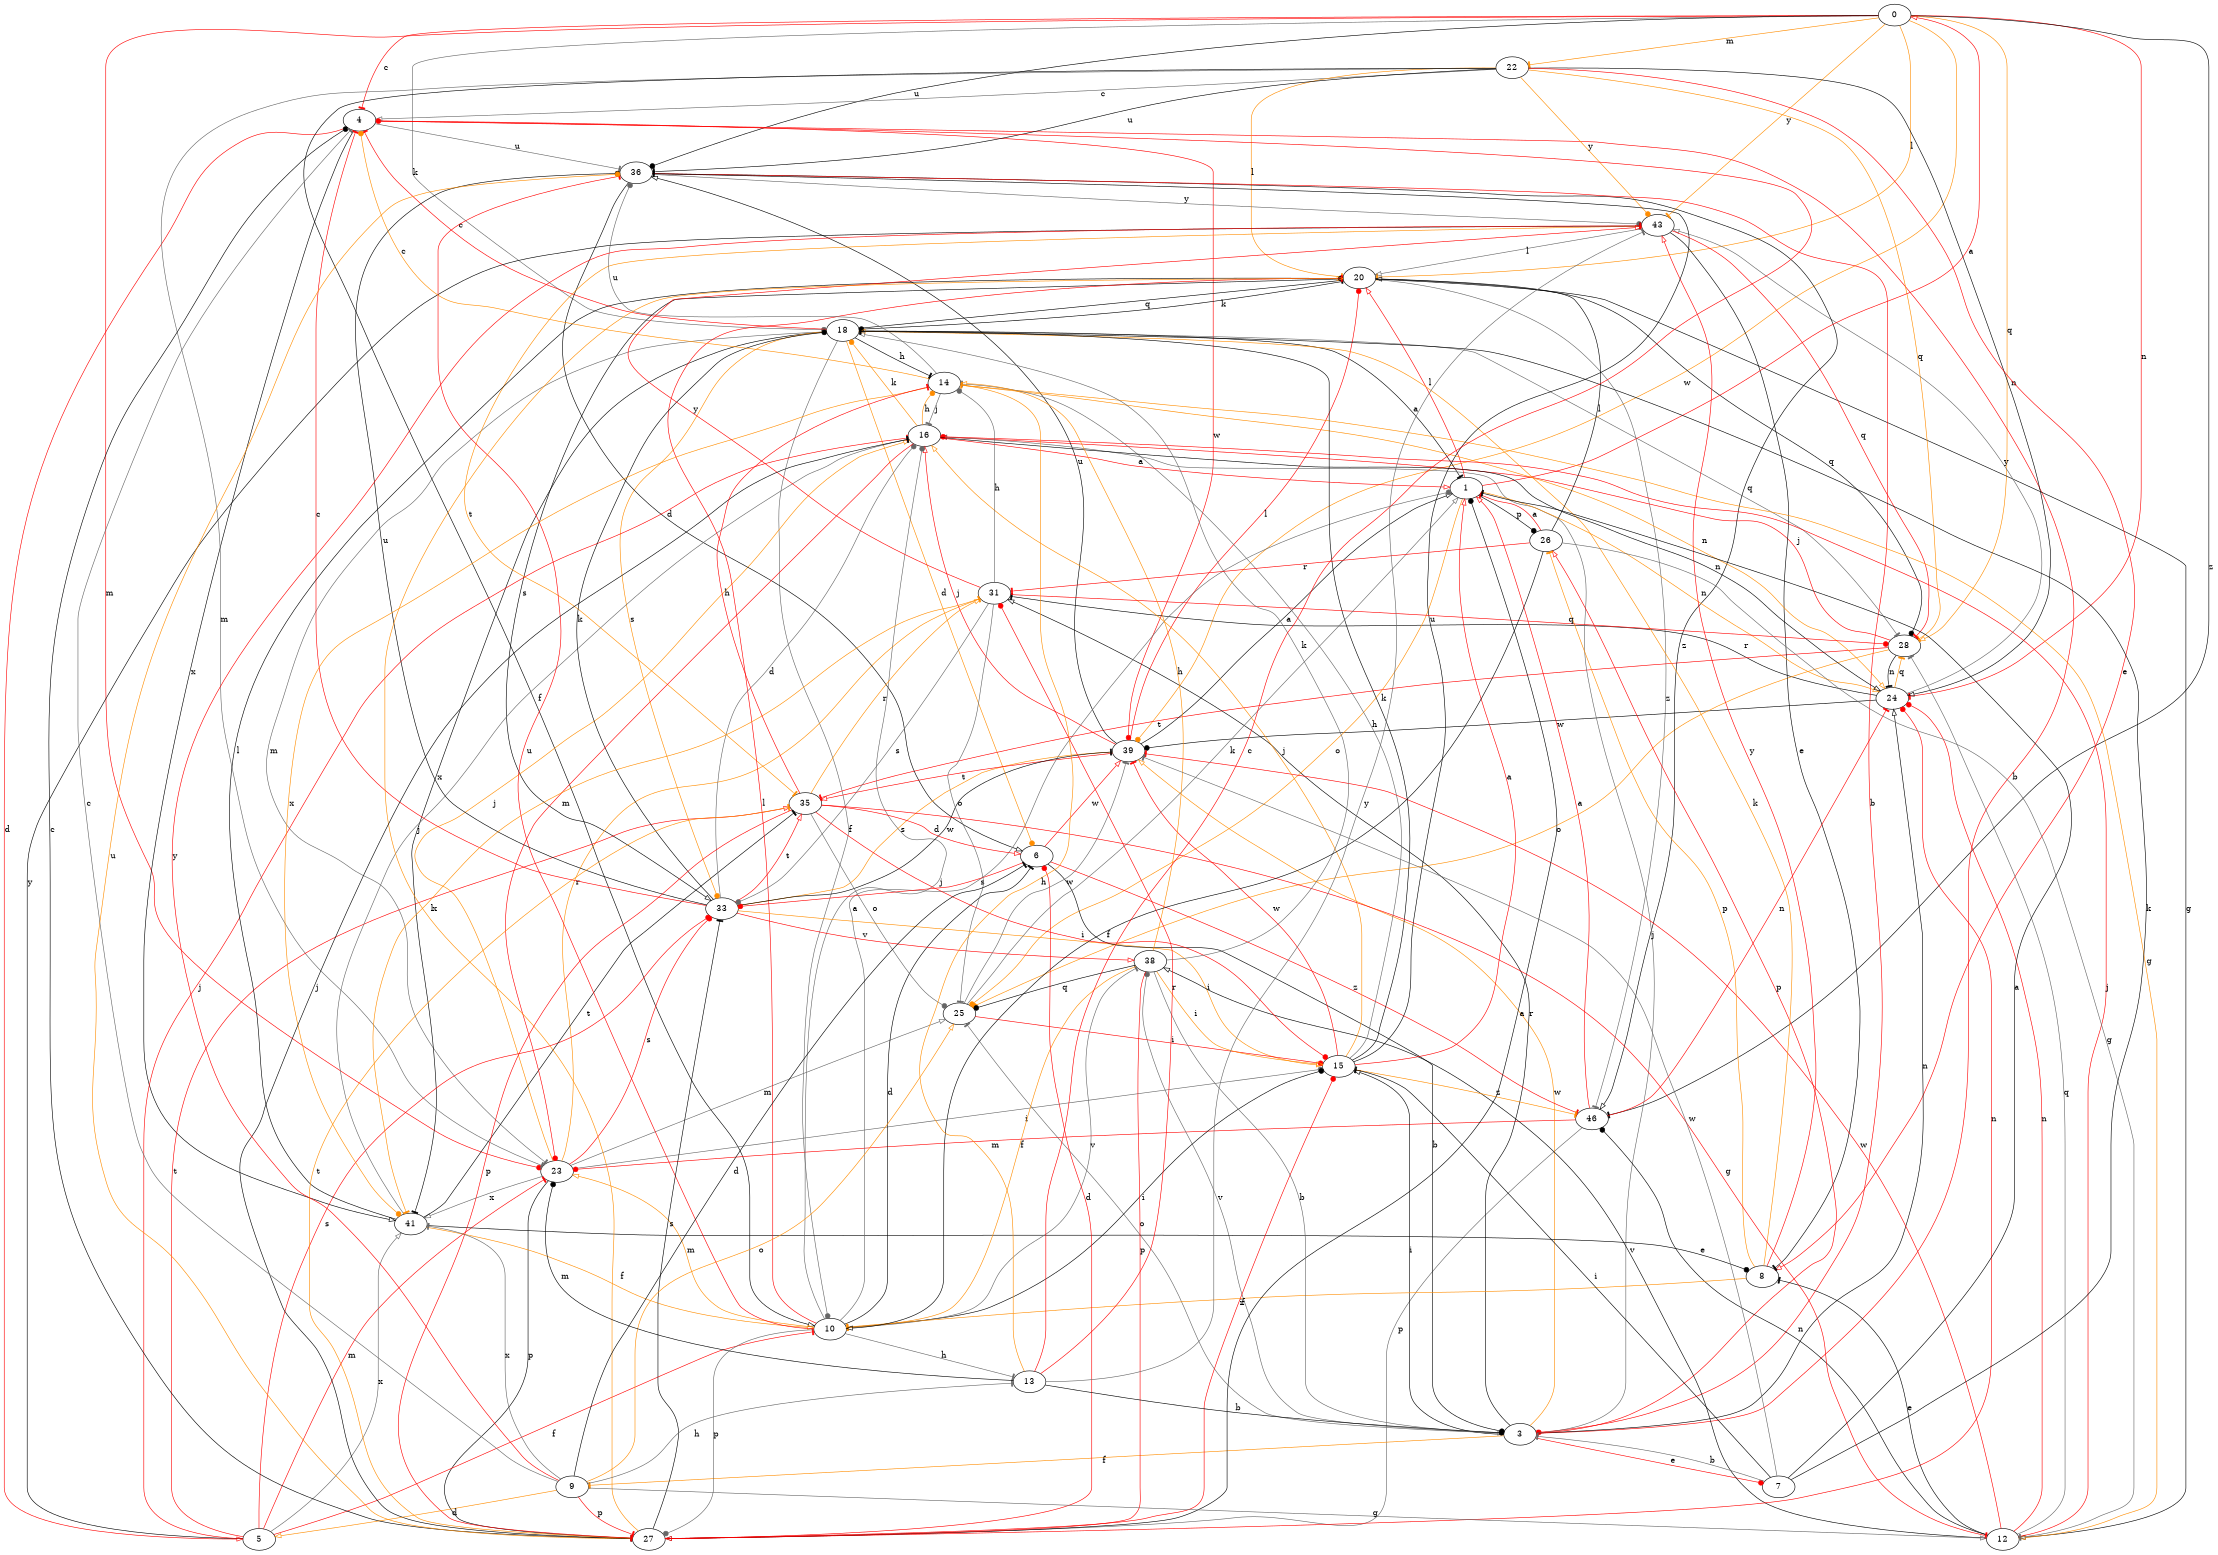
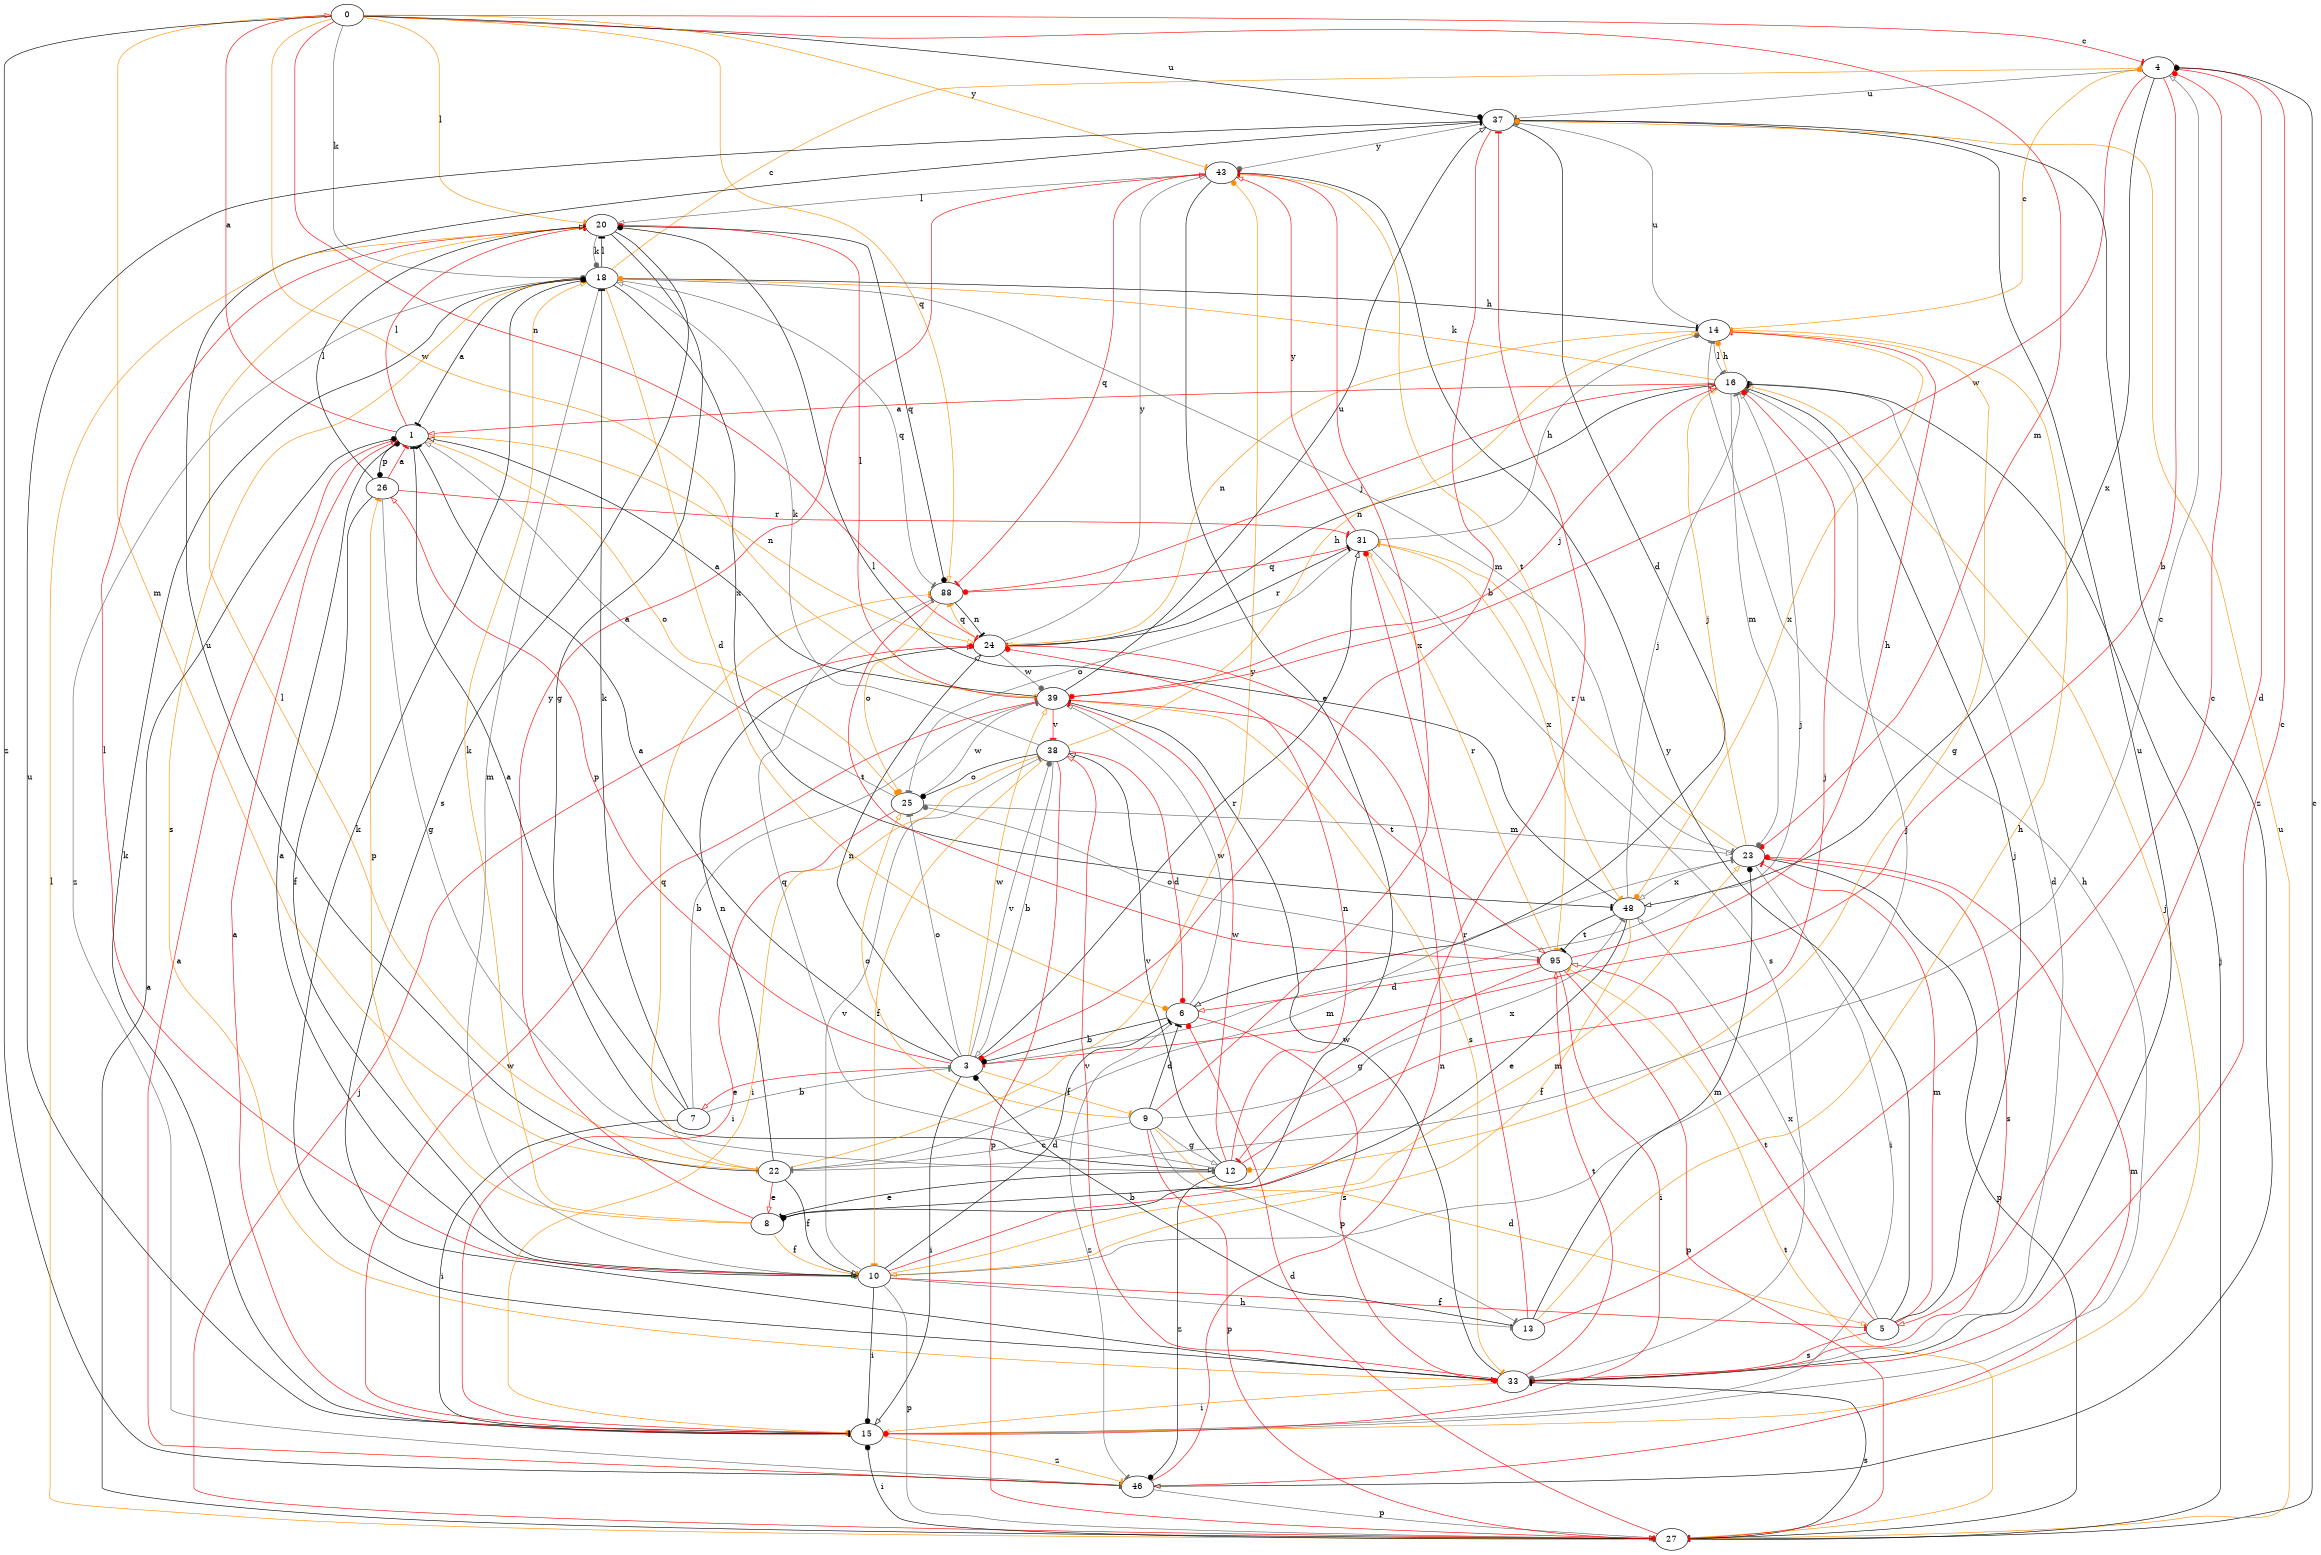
(636, 173) -> (1498, 120)
(580, 297) -> (1351, 79)
(1148, 304) -> (603, 252)
(1105, 313) -> (594, 249)
(1421, 377) -> (431, 283)
(937, 409) -> (1719, 357)
(1610, 411) -> (546, 400)
(1530, 494) -> (1335, 519)
(1329, 497) -> (127, 1011)
(2002, 608) -> (1881, 842)
(1664, 611) -> (171, 1160)
(1904, 646) -> (947, 593)
none -> (1053, 723)
(1513, 723) -> (1020, 671)
(1233, 751) -> (627, 620)
(600, 752) -> (1748, 623)
none -> (651, 783)
(805, 804) -> (1556, 961)
(1081, 806) -> (1204, 830)
(1353, 826) -> none
(851, 830) -> (491, 777)
none -> (1167, 847)
(275, 853) -> (2007, 831)
(176, 856) -> (1420, 646)
(1006, 856) -> (320, 1046)
(93, 873) -> (964, 1155)
(1319, 974) -> (1078, 1219)
(1065, 988) -> (974, 777)
(1215, 1044) -> (662, 1188)
(755, 1092) -> (1325, 822)
(1693, 1119) -> (700, 909)
(1994, 1119) -> (360, 1093)
(411, 1224) -> (1629, 909)
(1801, 1329) -> (1180, 1329)
(541, 1429) -> (1328, 1300)
(697, 1434) -> (1343, 1224)
(1647, 1460) -> (831, 1073)
(1157, 1516) -> (1238, 1537)
